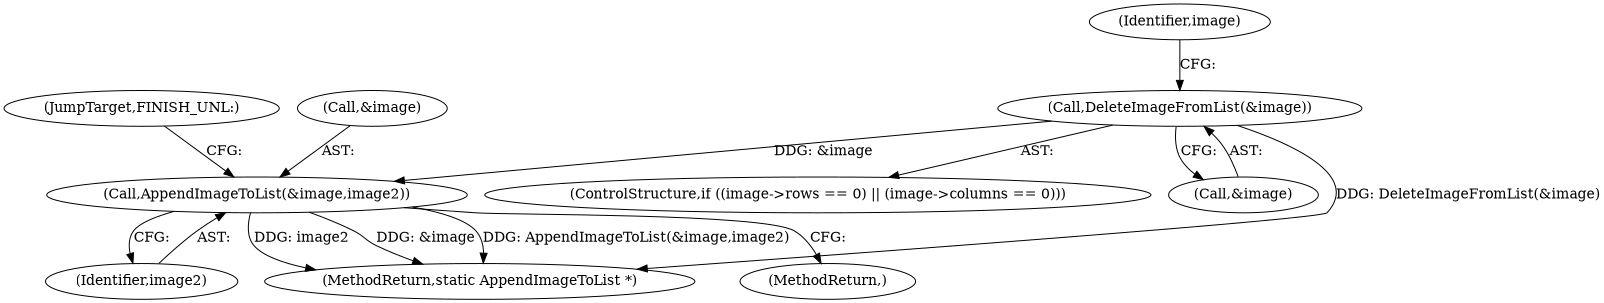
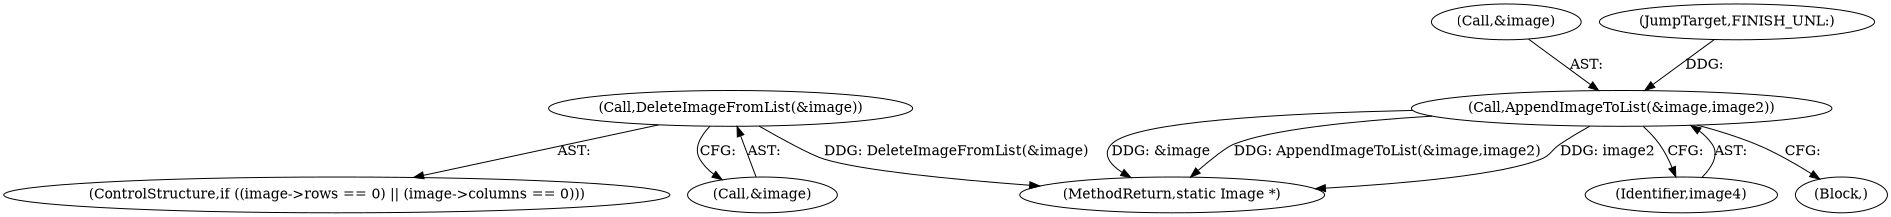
(1180, 22) -> none
(728, 151) -> none
(227, 152) -> (1707, 65)
(142, 281) -> (1681, 195)
(480, 281) -> (1172, 195)
(828, 281) -> (1841, 195)
